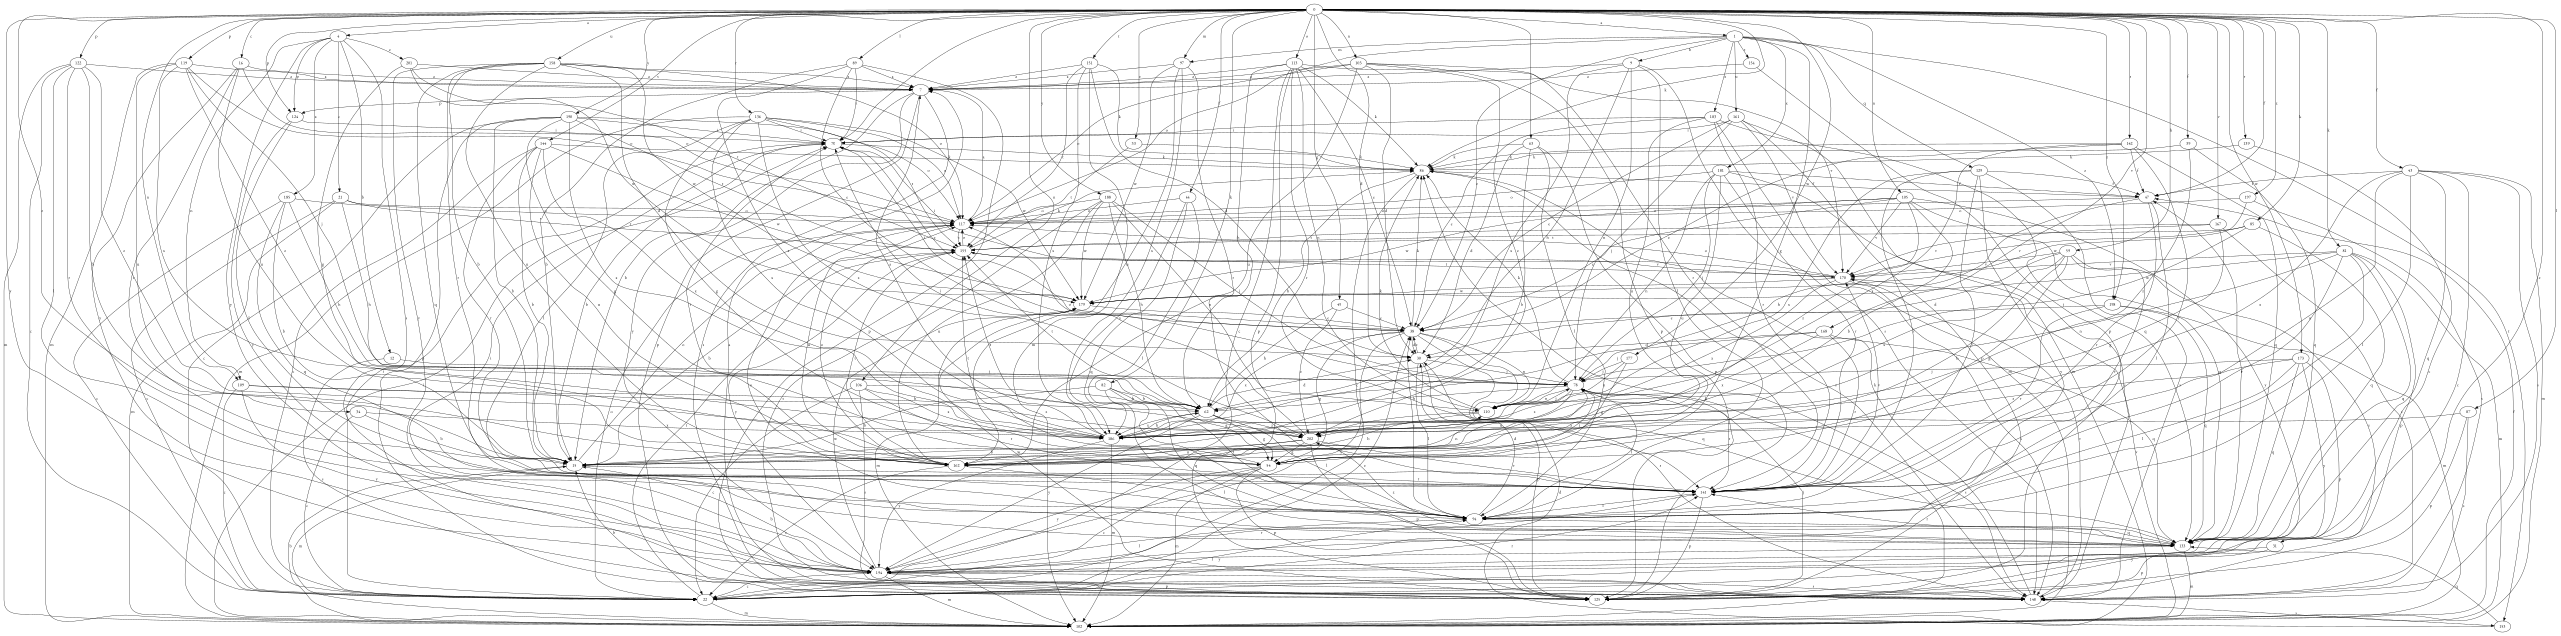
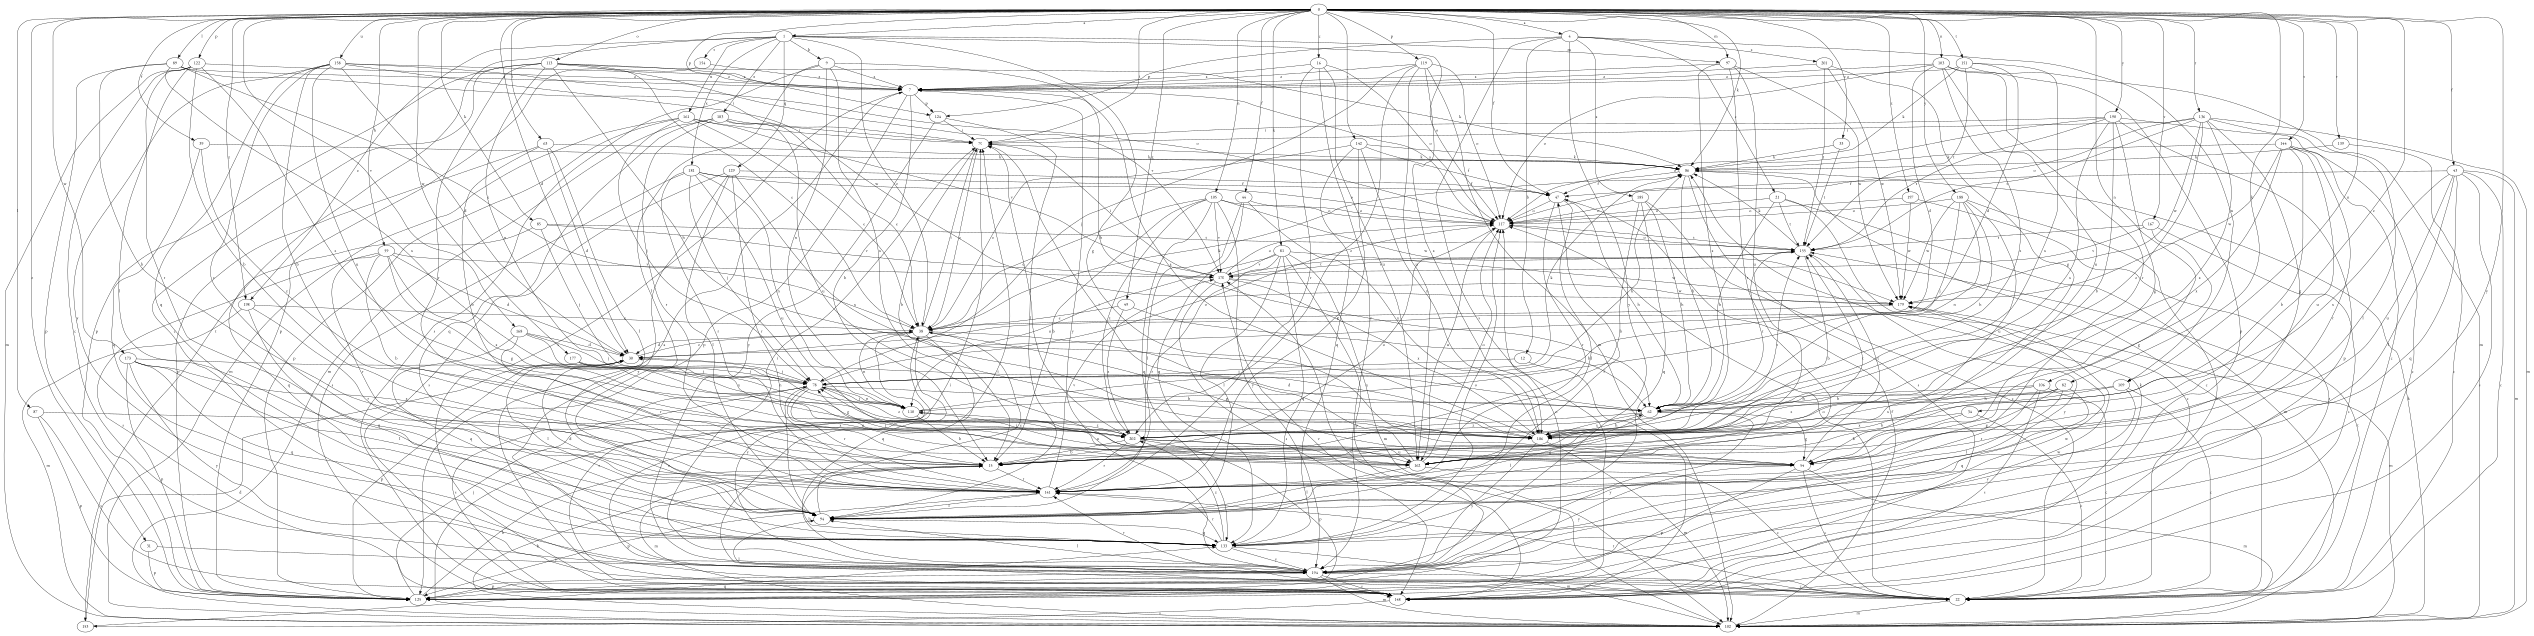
none -> (1261, 586)
